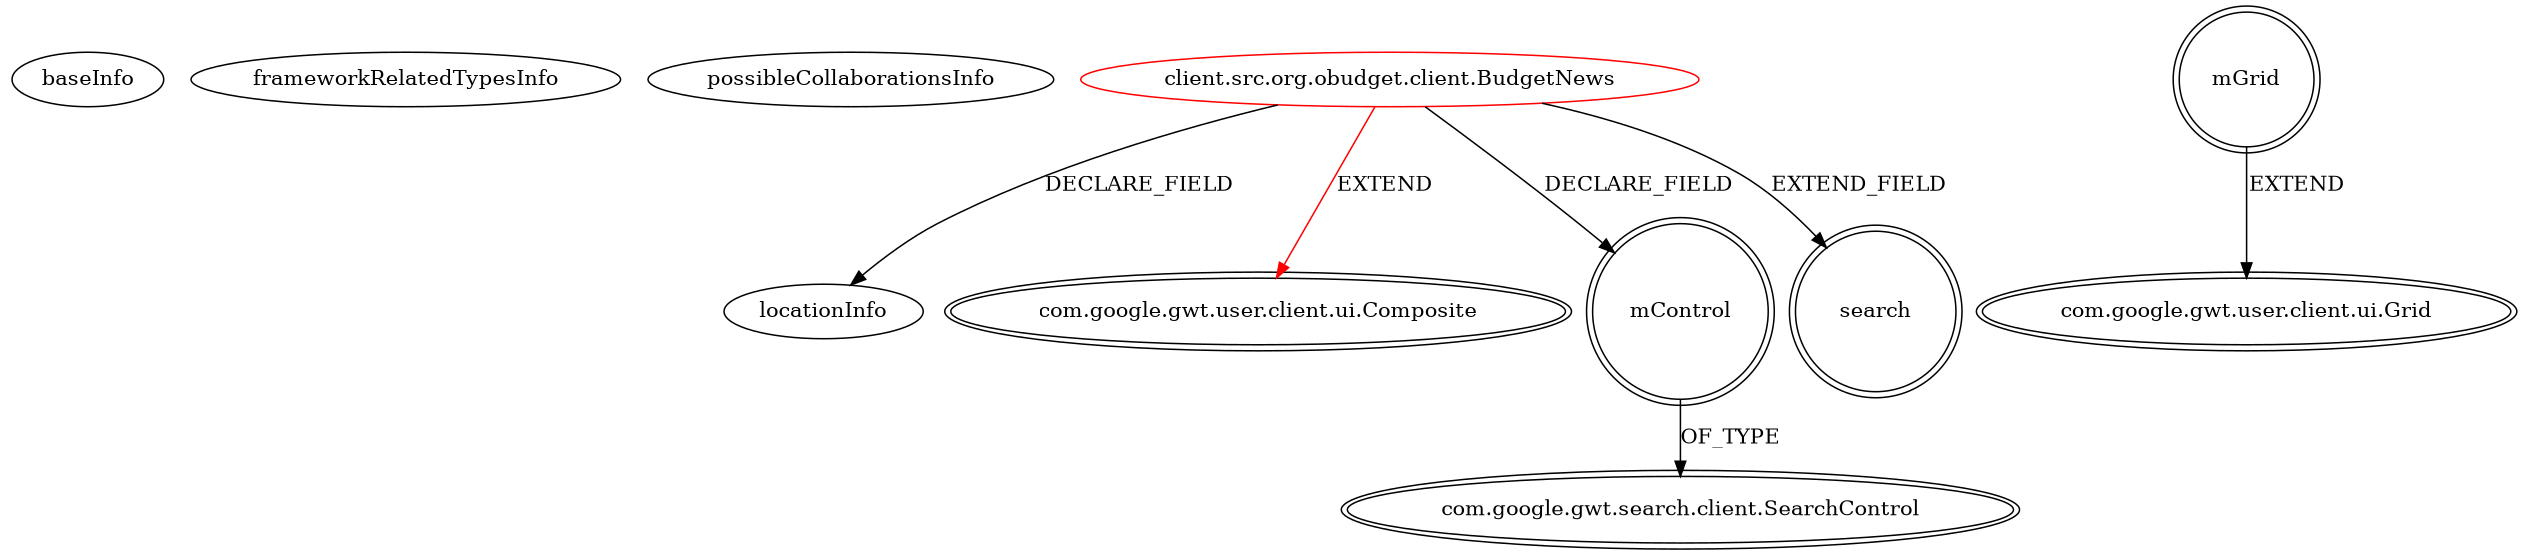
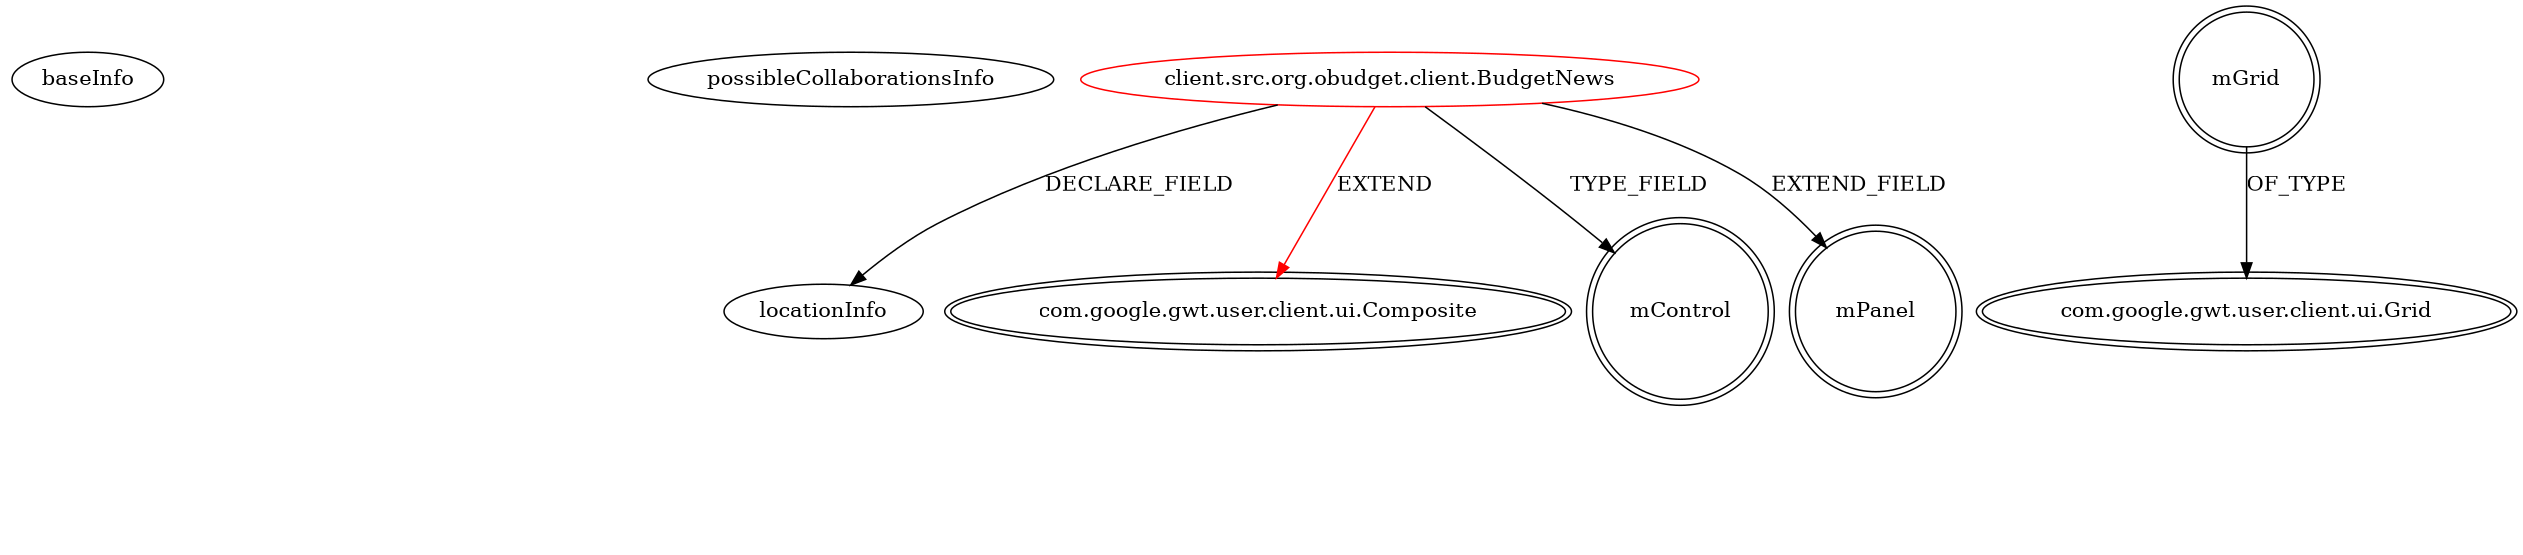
(406, 79) -> none
(1639, 185) -> (1639, 185)
(2297, 185) -> (2297, 185)
(1876, 311) -> (1876, 311)
(1680, 510) -> none
